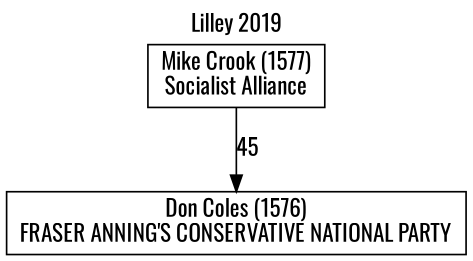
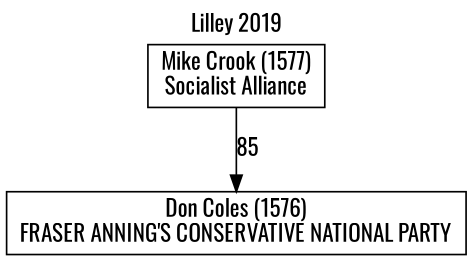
(248, 150) -> (248, 150)
